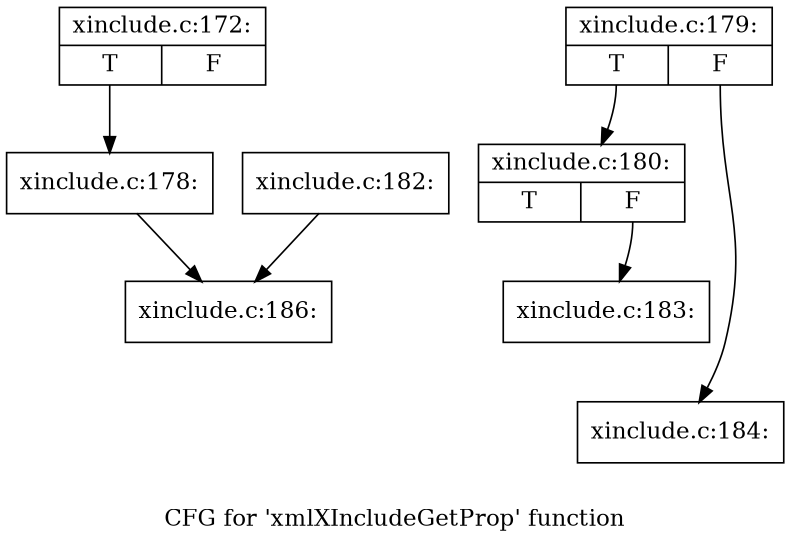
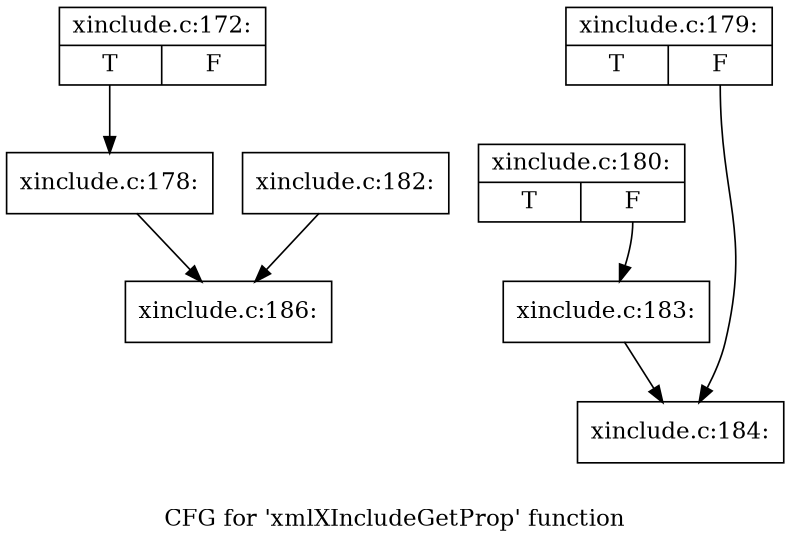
(614, 107) -> none
none -> (639, 365)
